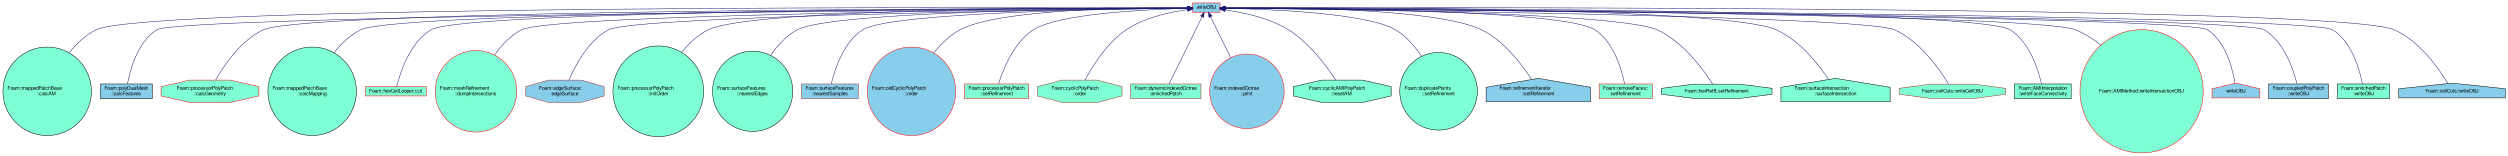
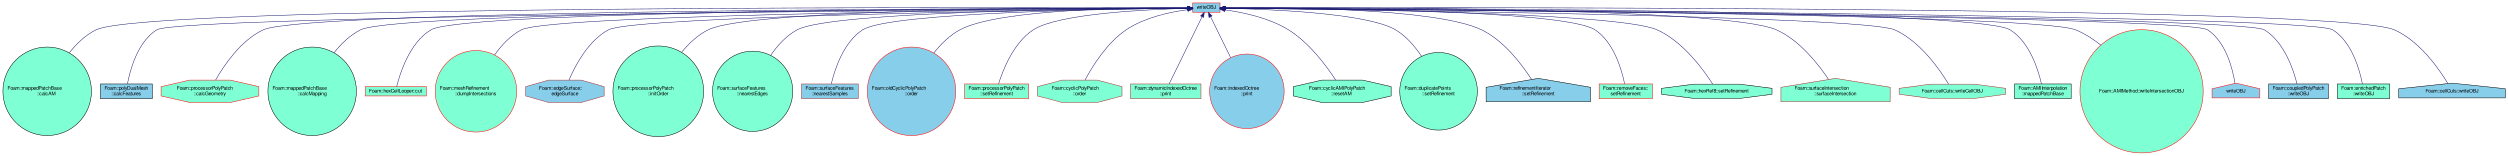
(1166, 91) -> (1166, 91)
(1836, 91) -> (1836, 91)
(2043, 91) -> (2043, 91)
